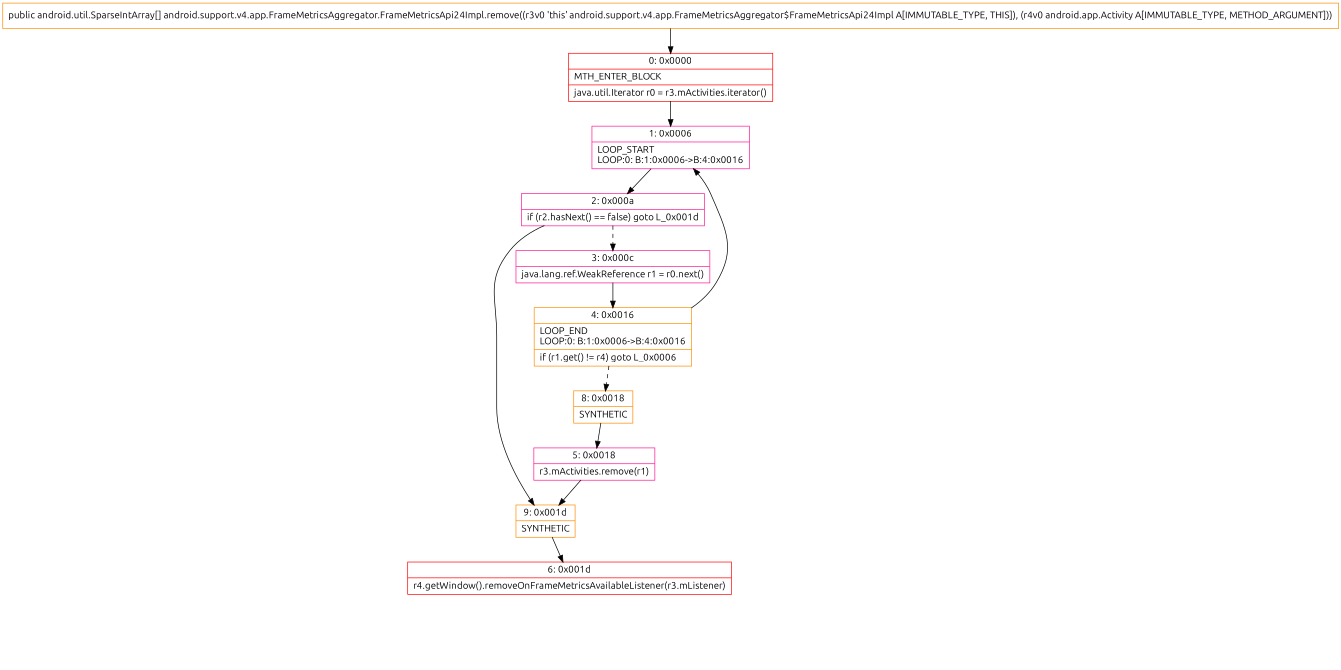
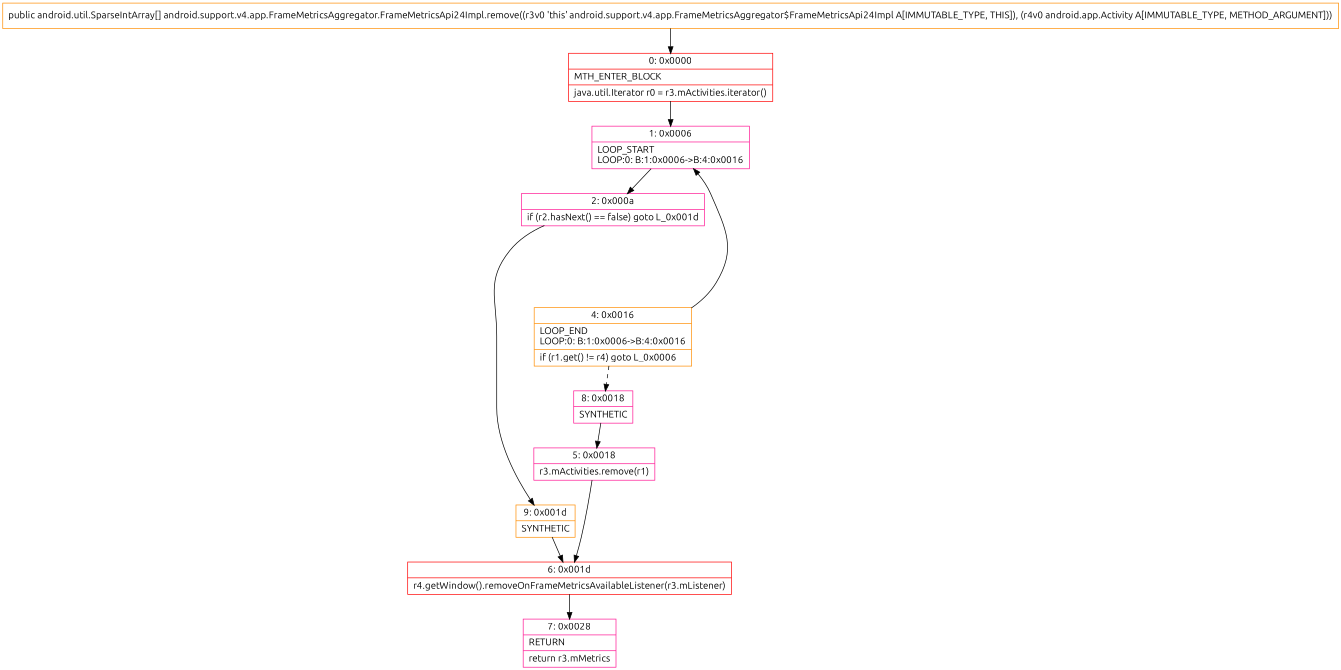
(613, 267) -> none
(603, 407) -> (603, 407)
(572, 490) -> (585, 518)
none -> (570, 643)
